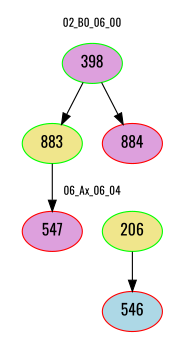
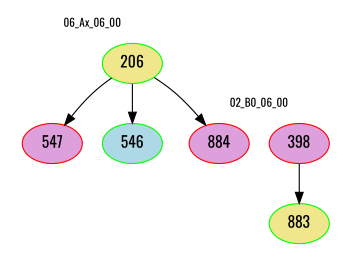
(92, 63) -> (299, 144)
(110, 98) -> (187, 104)
(52, 188) -> (90, 95)
(92, 192) -> (92, 24)
(132, 311) -> (132, 144)
